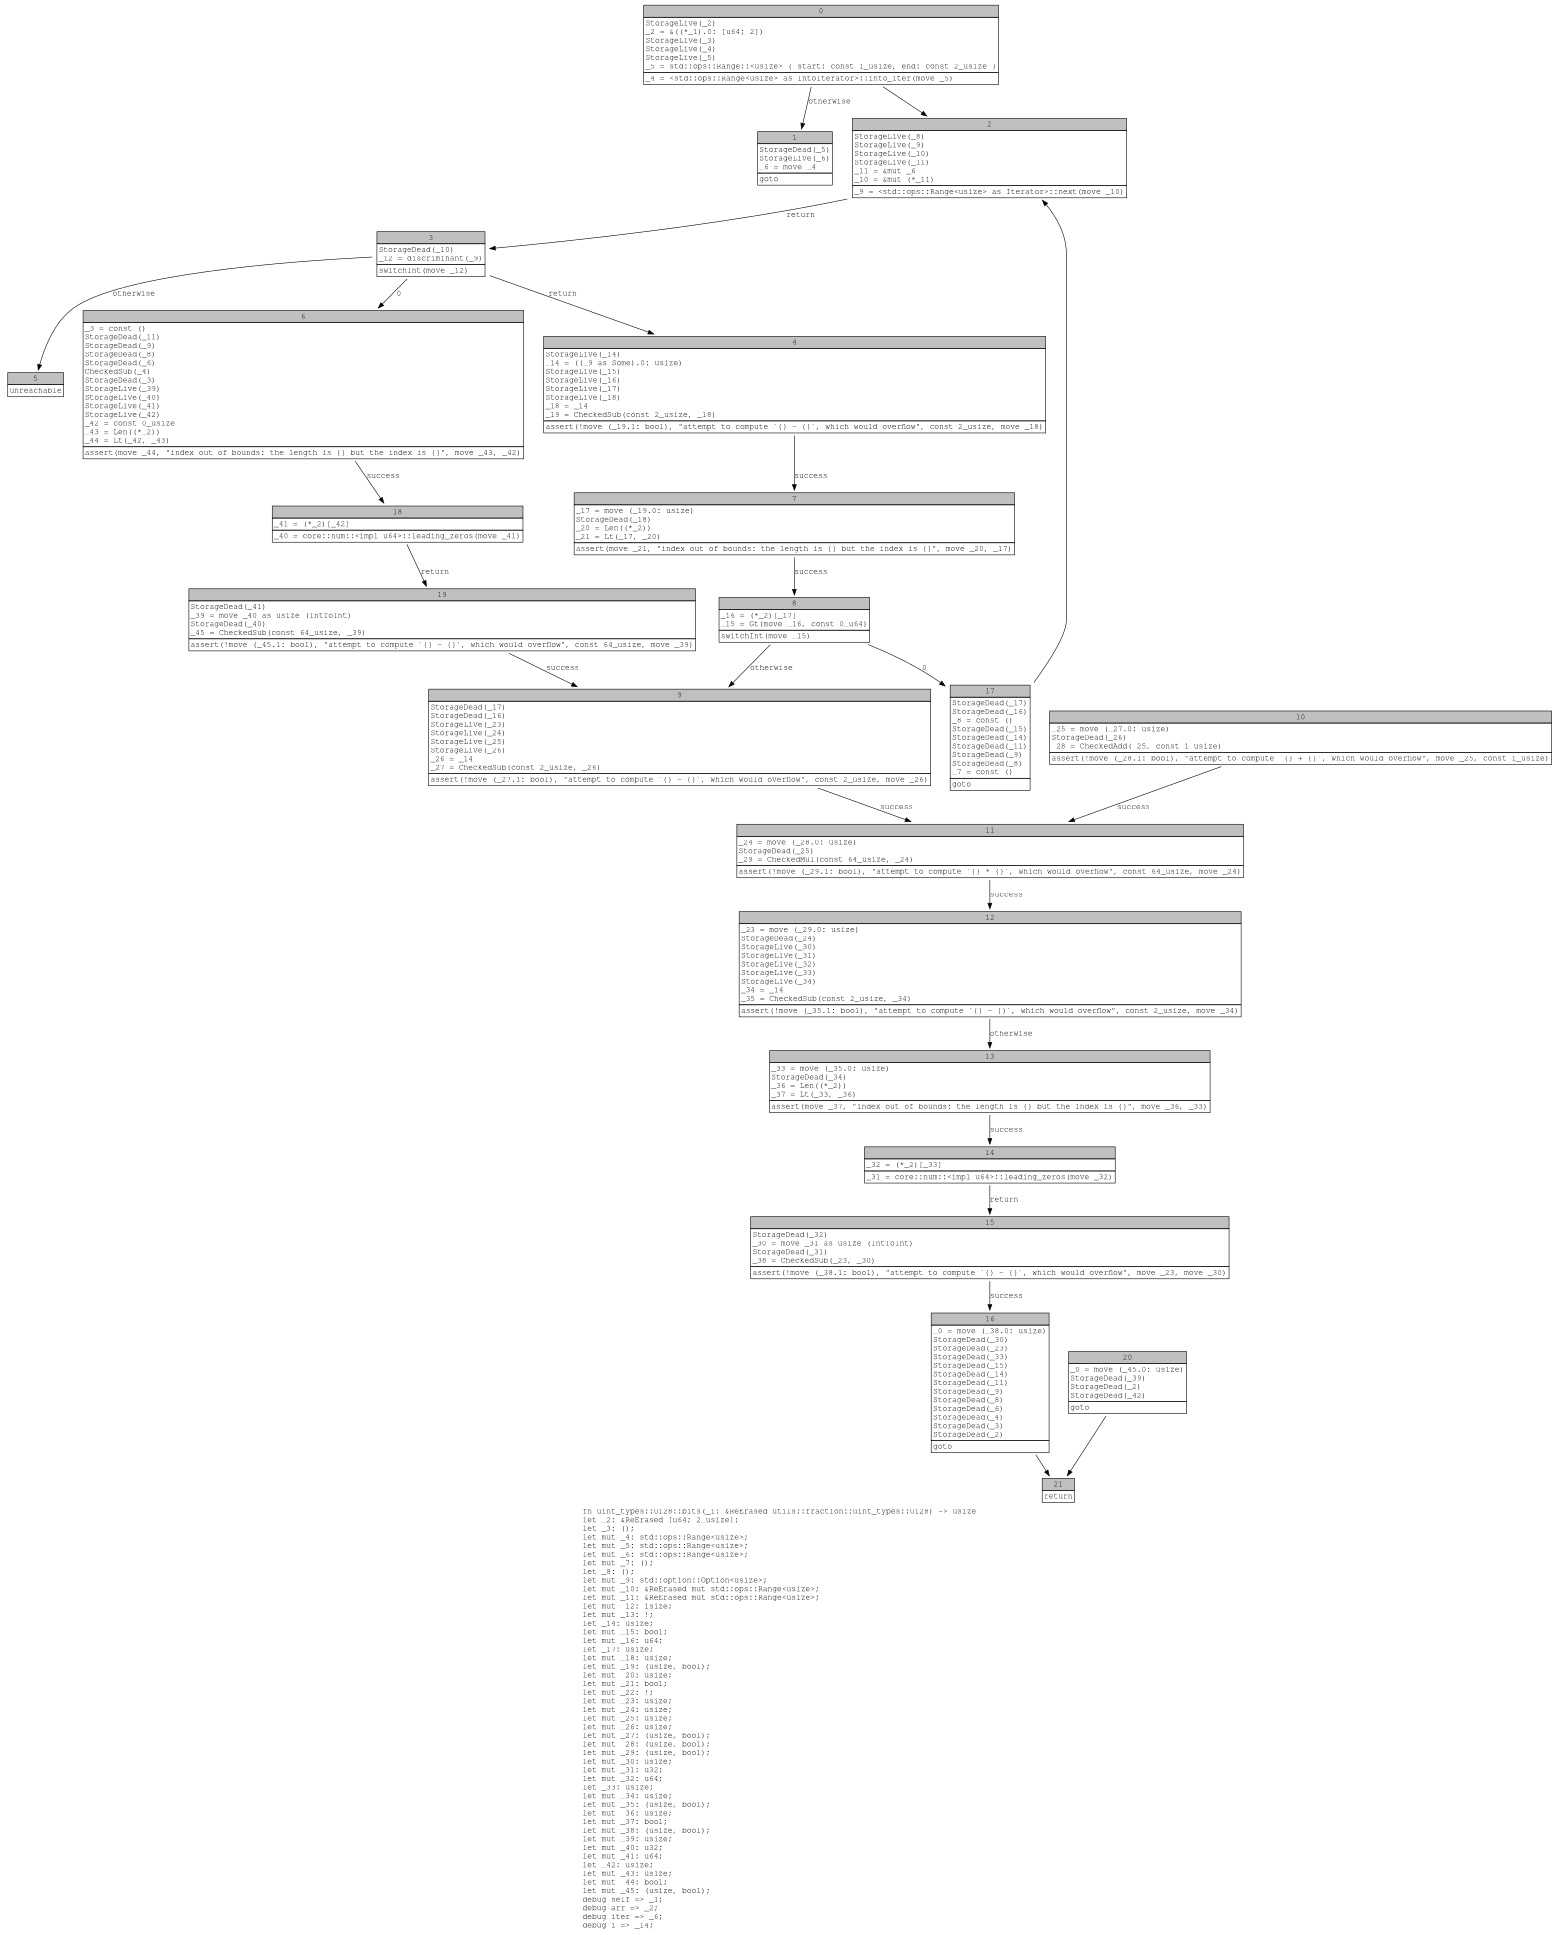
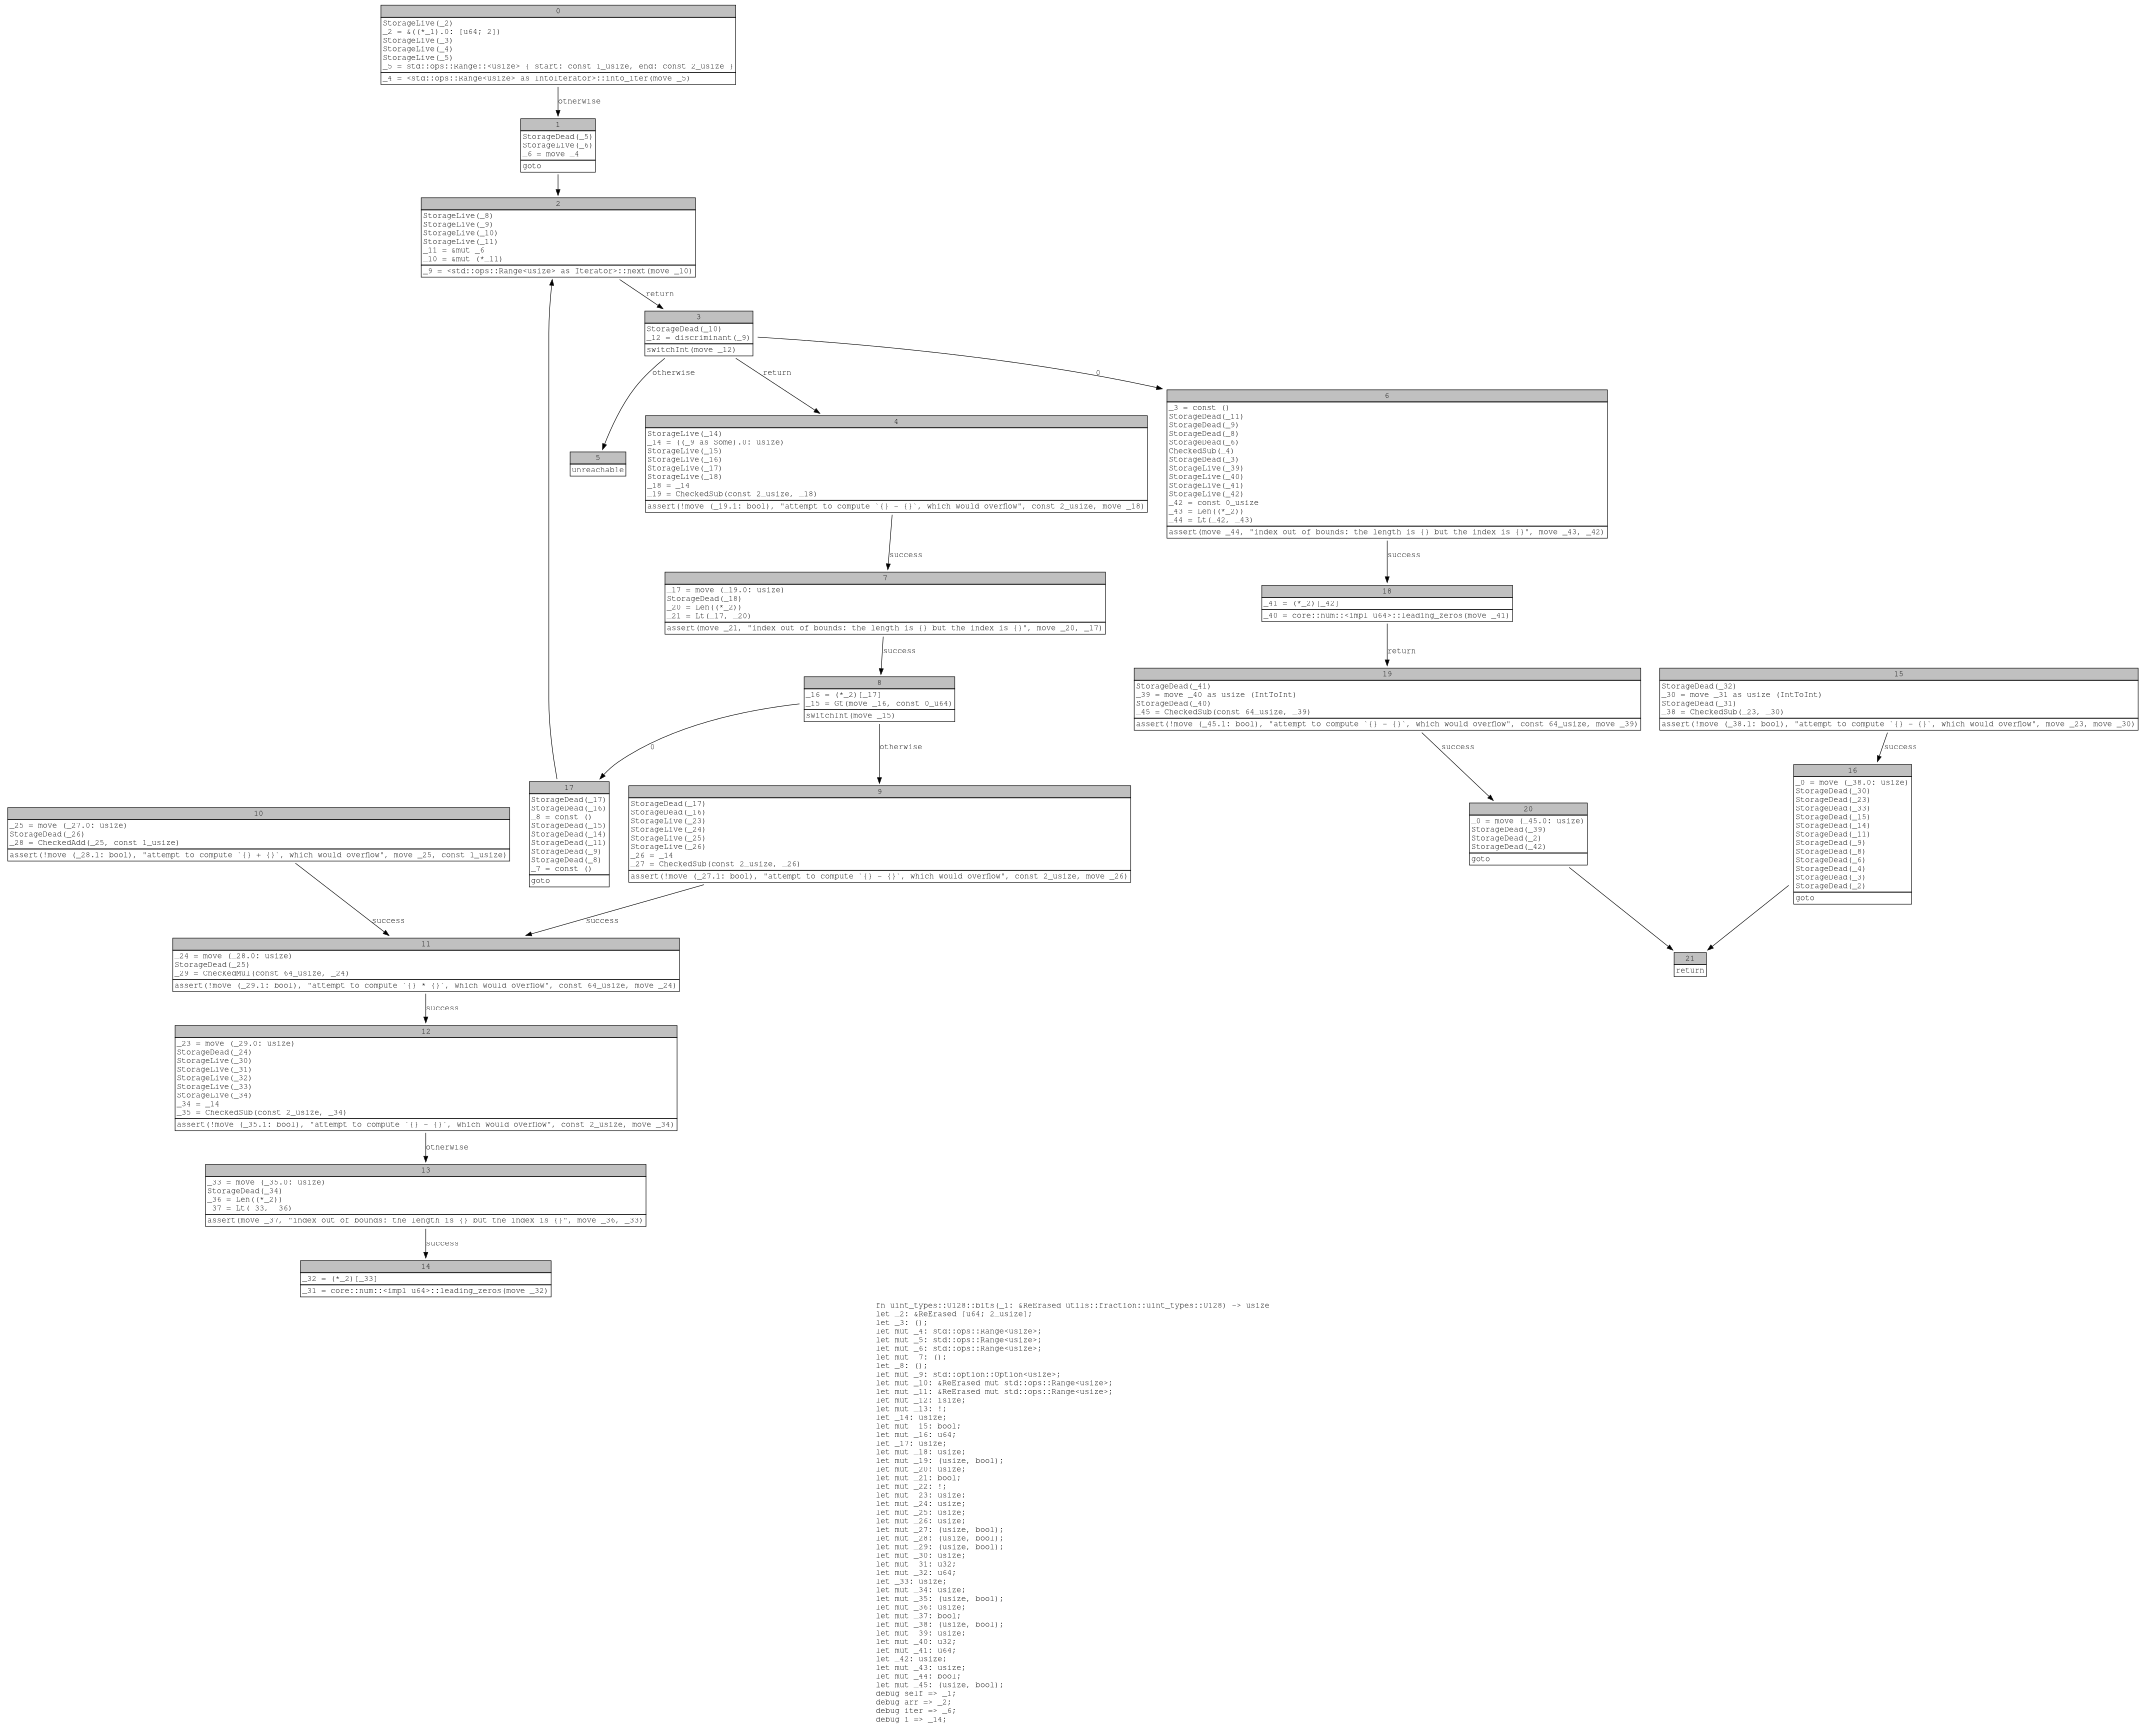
(903, 100) -> (558, 182)
(540, 669) -> (1455, 764)
(990, 1197) -> none
